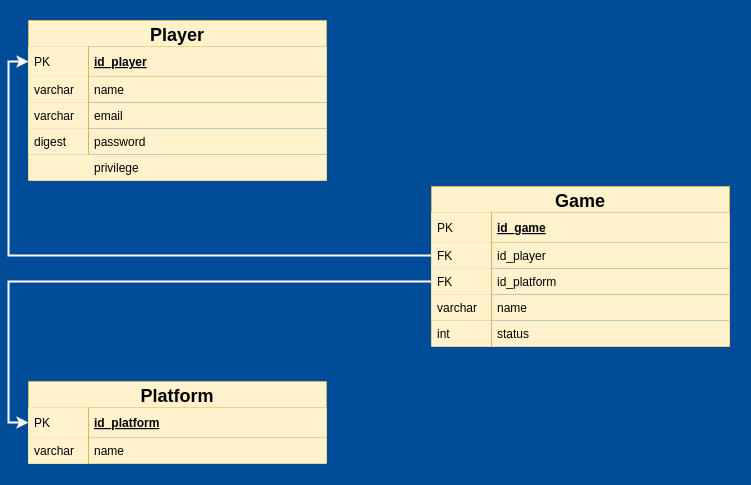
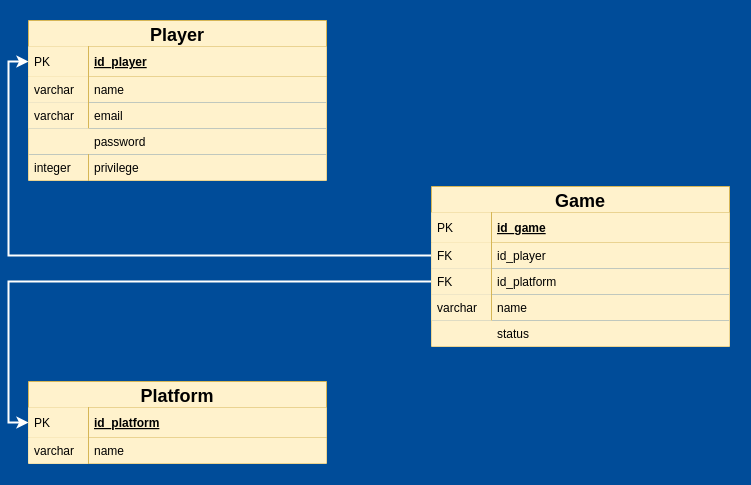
(59, 142) -> none
none -> (59, 168)
(462, 334) -> none
